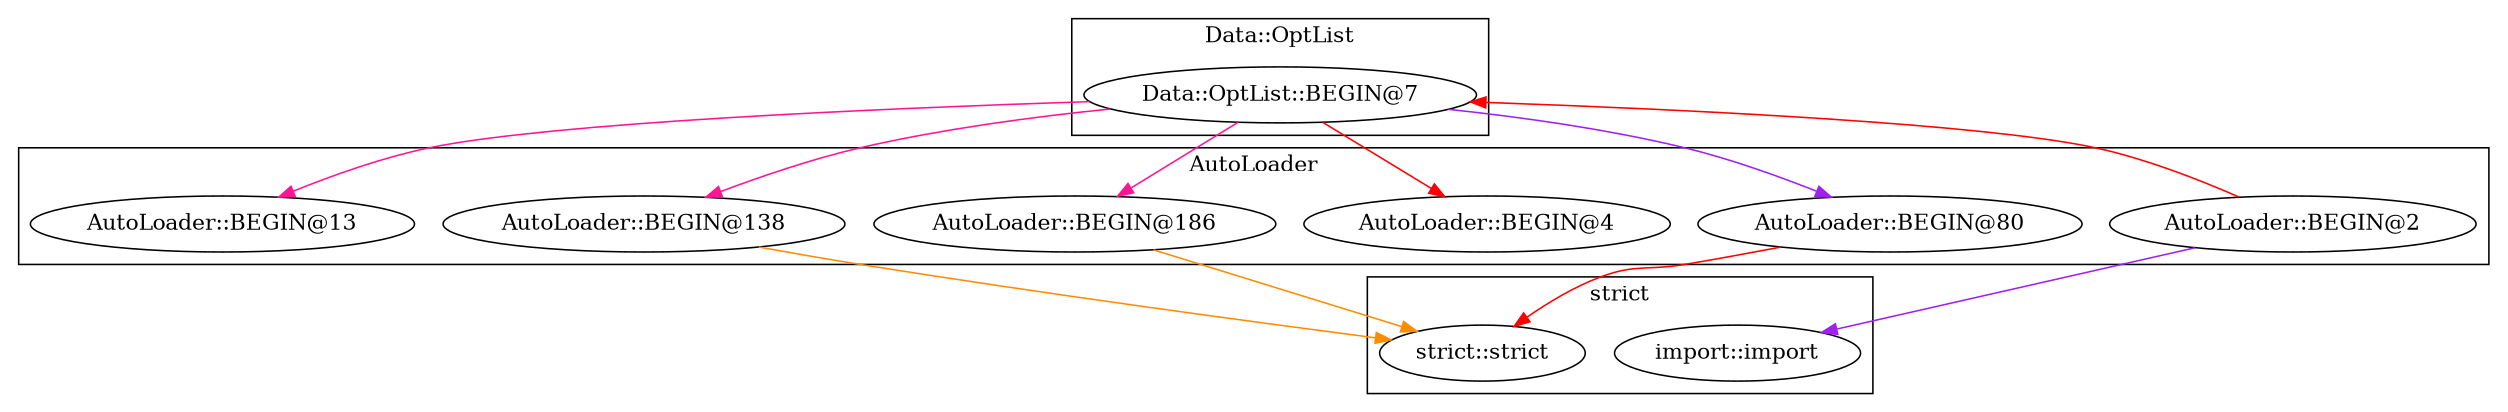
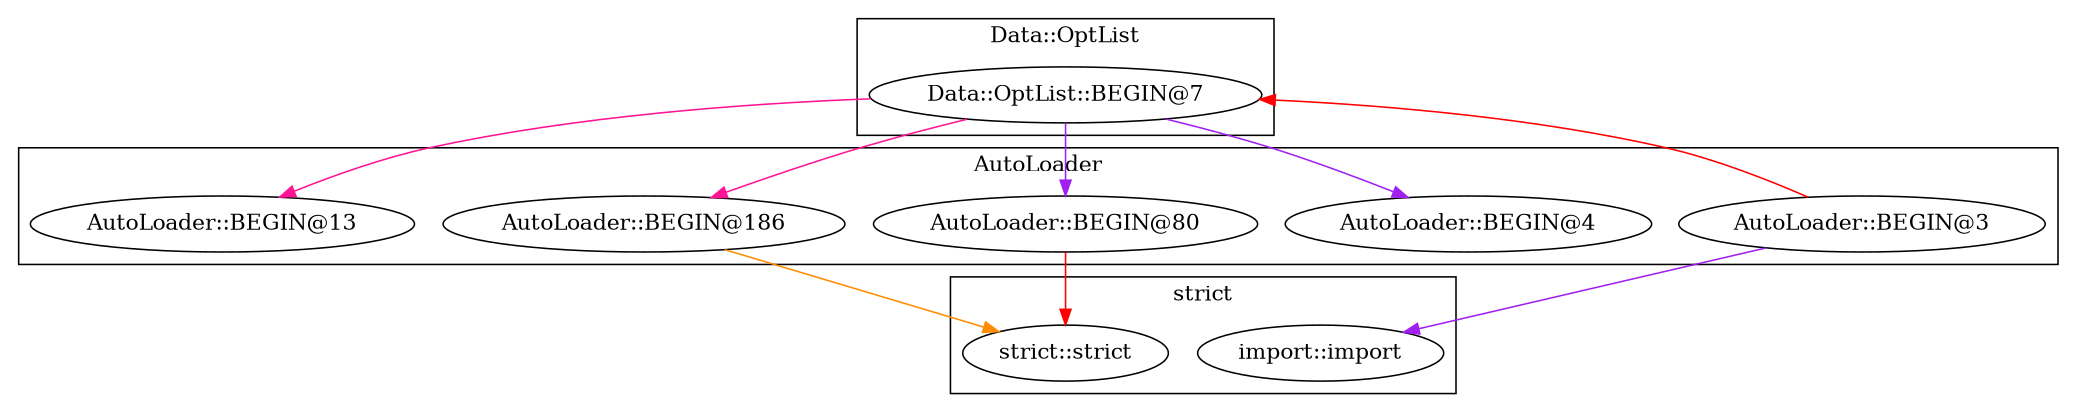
(1382, 159) -> (1304, 159)
(644, 224) -> none
(2293, 224) -> (1862, 224)
